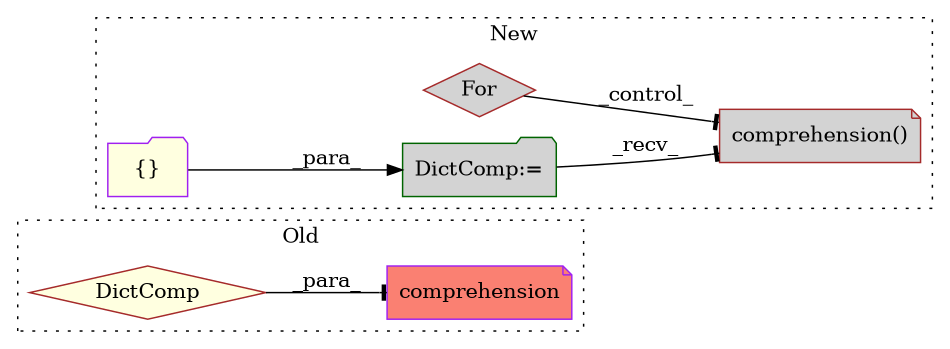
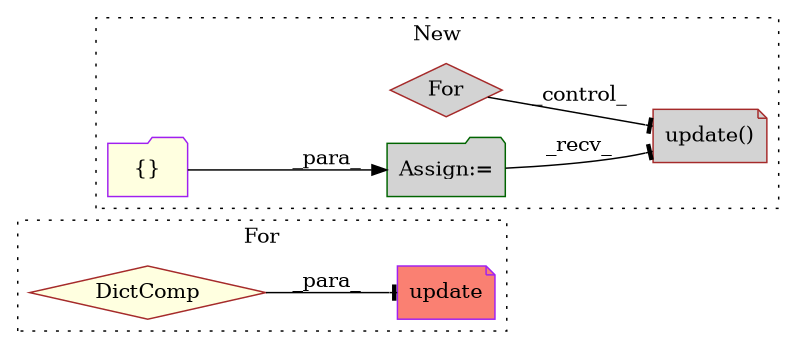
(820, 136) -> (710, 136)
(479, 170) -> (446, 170)
(301, 237) -> (262, 237)
(479, 293) -> (446, 293)
